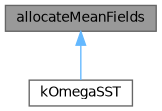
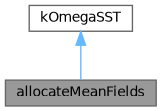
(81, 63) -> (81, 63)
